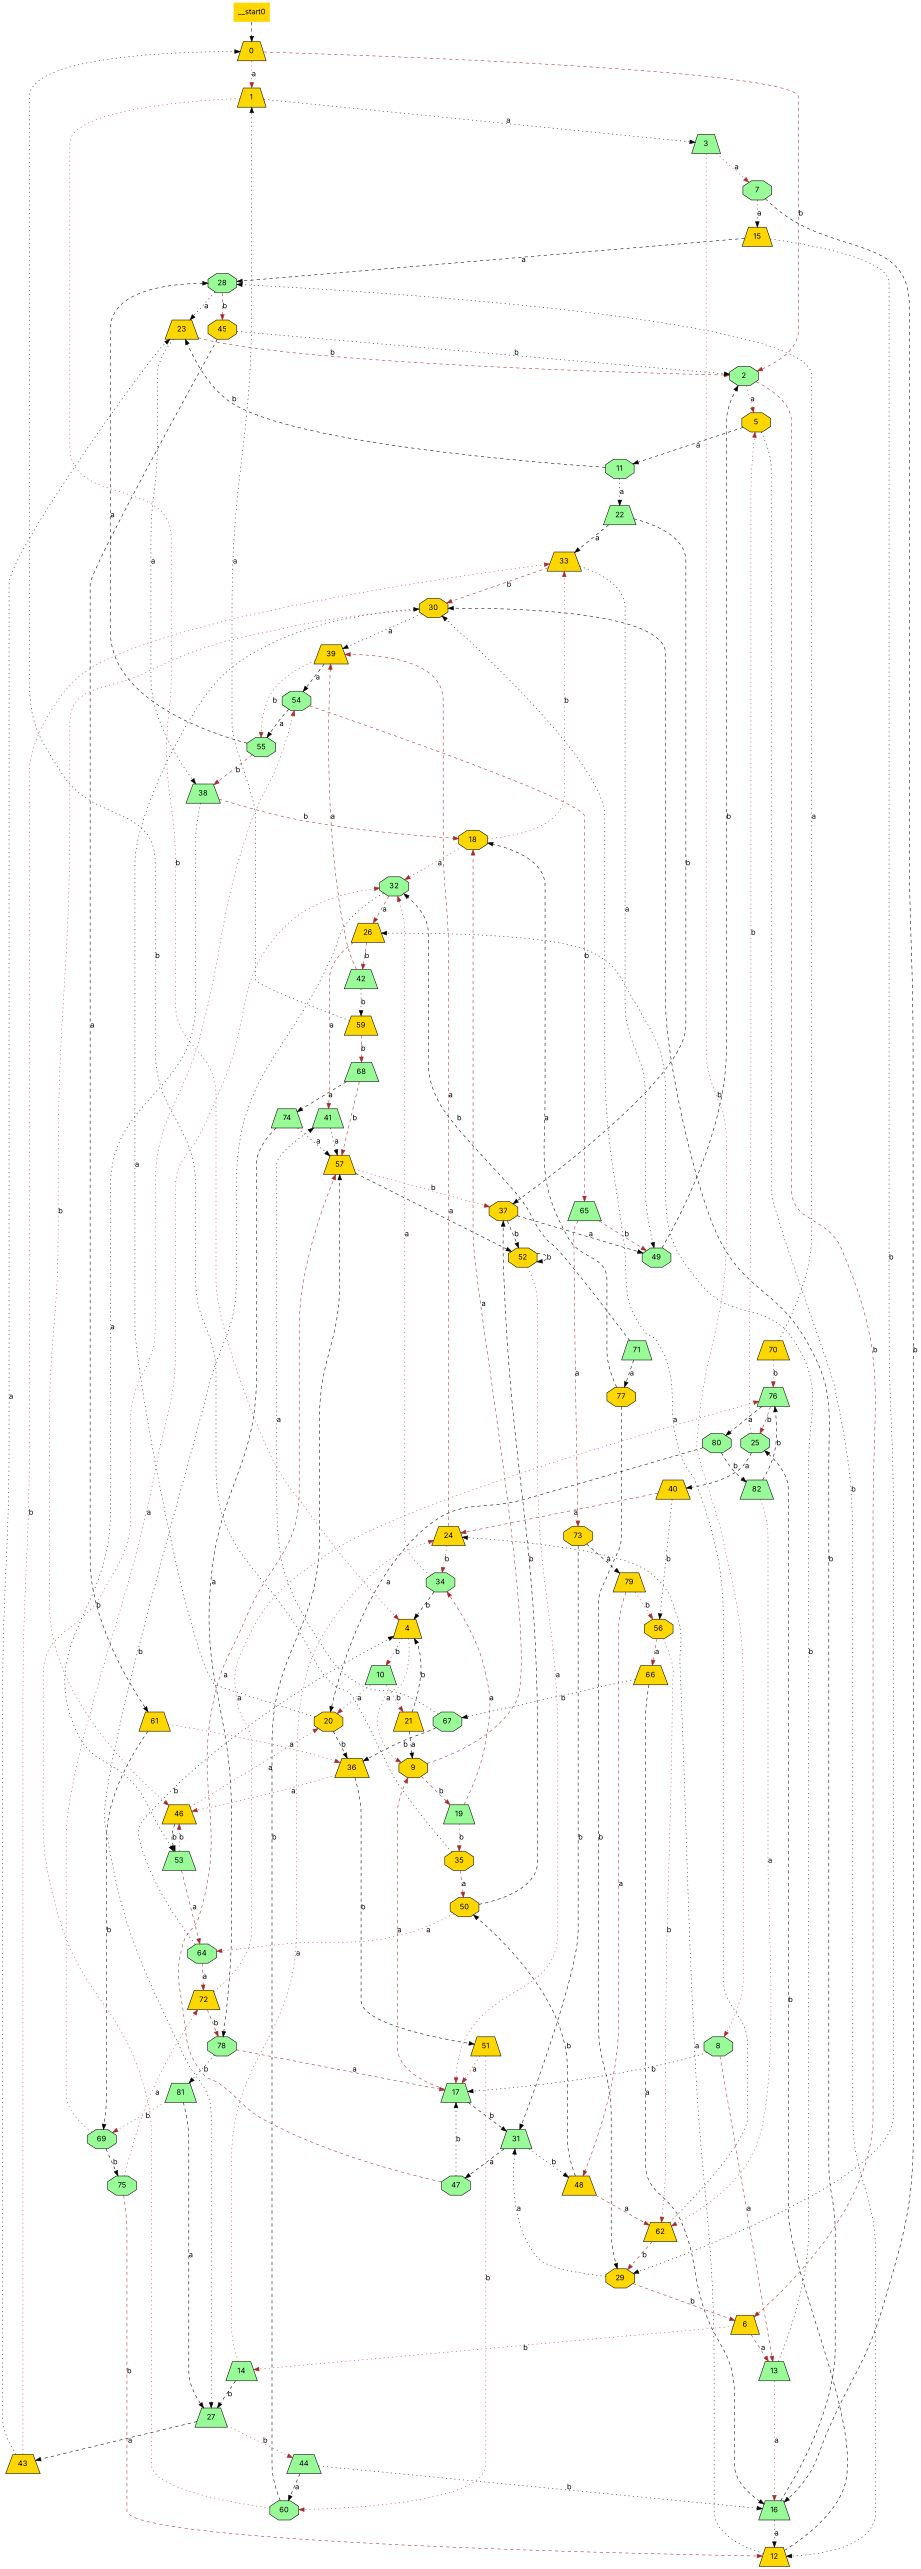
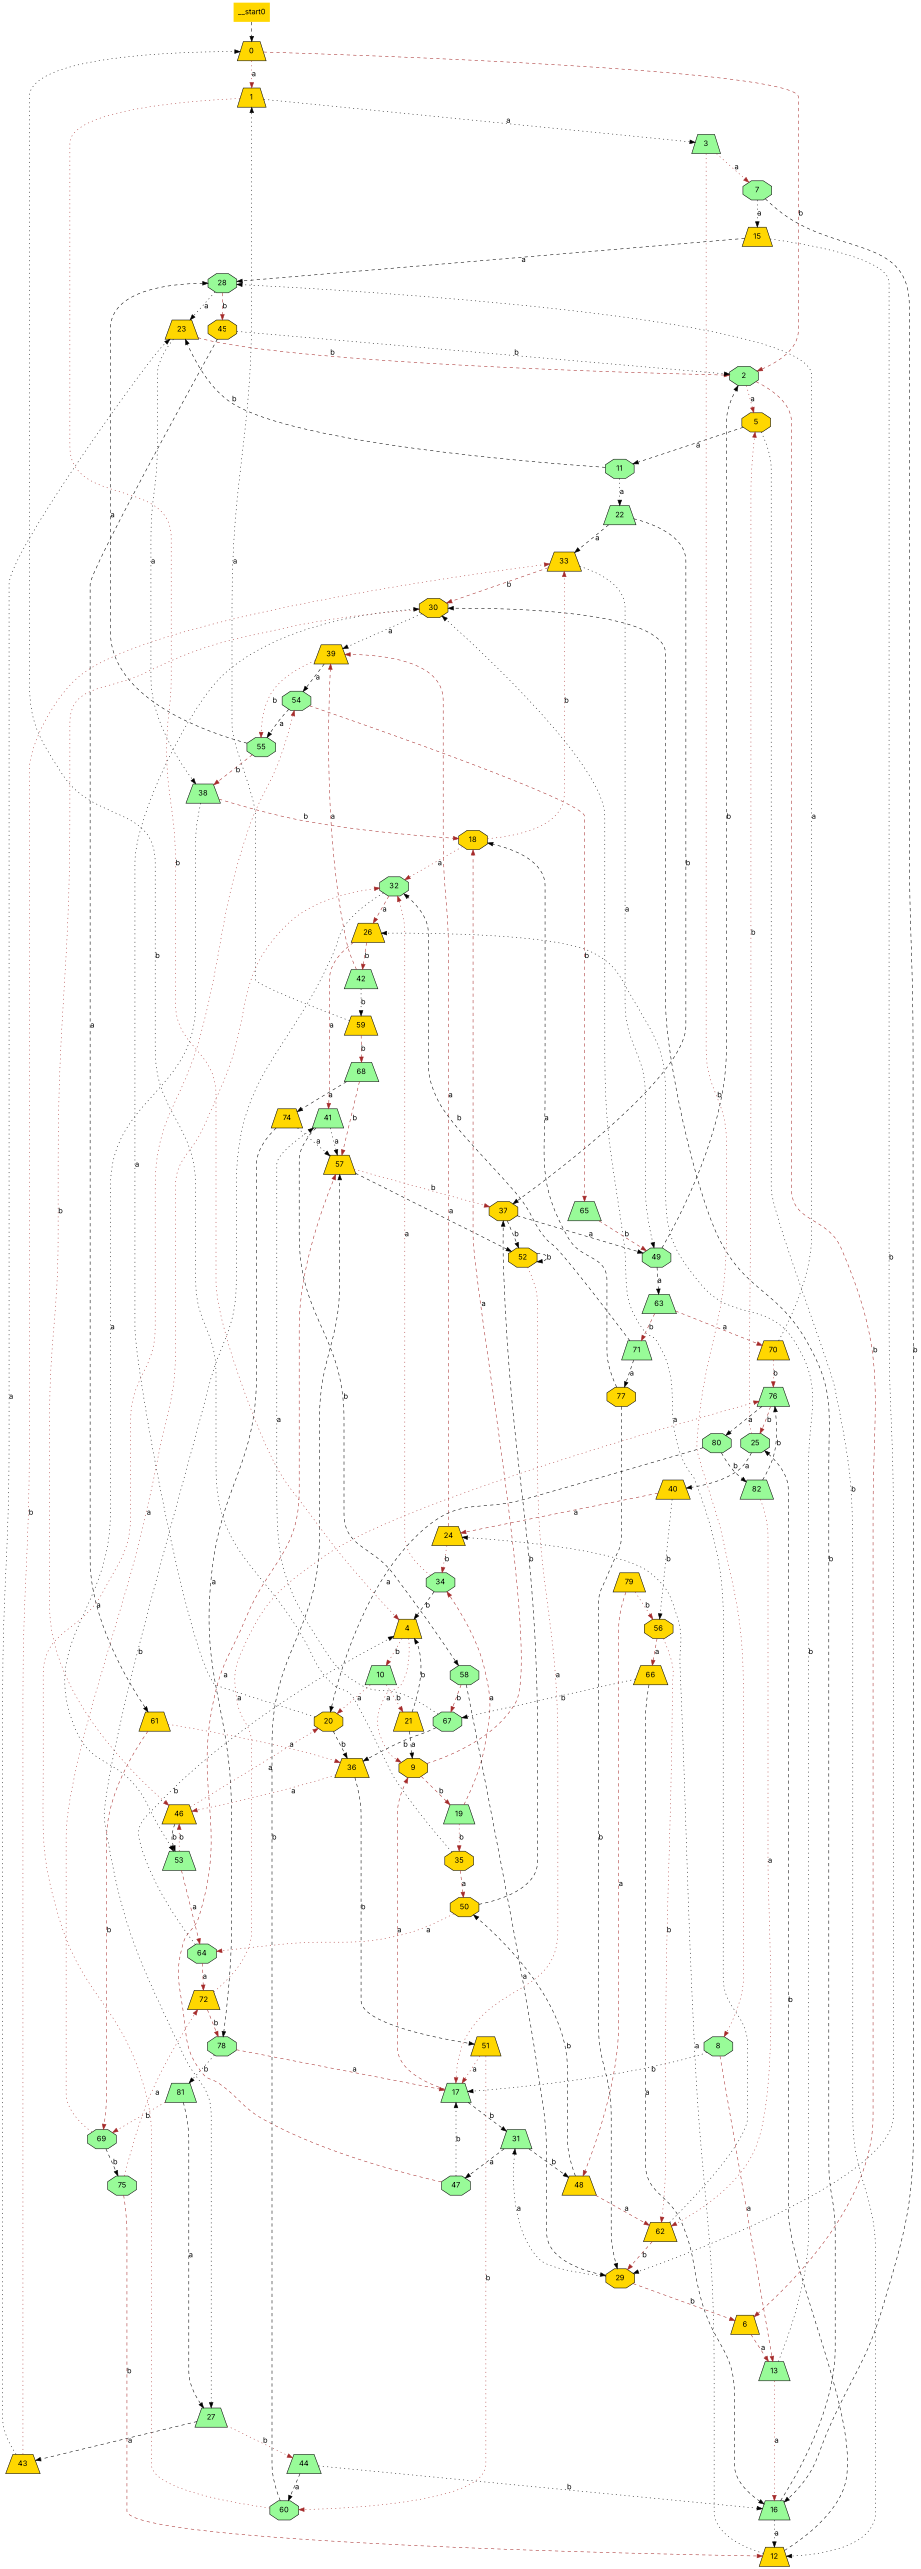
(287, 1118) -> (287, 1118)
none -> (659, 1304)
(578, 1536) -> none
(99, 1606) -> (99, 1606)
none -> (465, 1675)
(107, 1923) -> (107, 1923)
(547, 2162) -> (543, 2159)
(242, 2371) -> none
